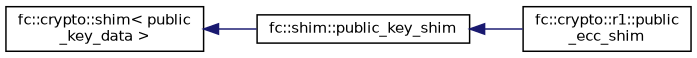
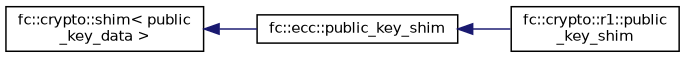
(363, 29) -> (357, 29)
(607, 29) -> (595, 29)
